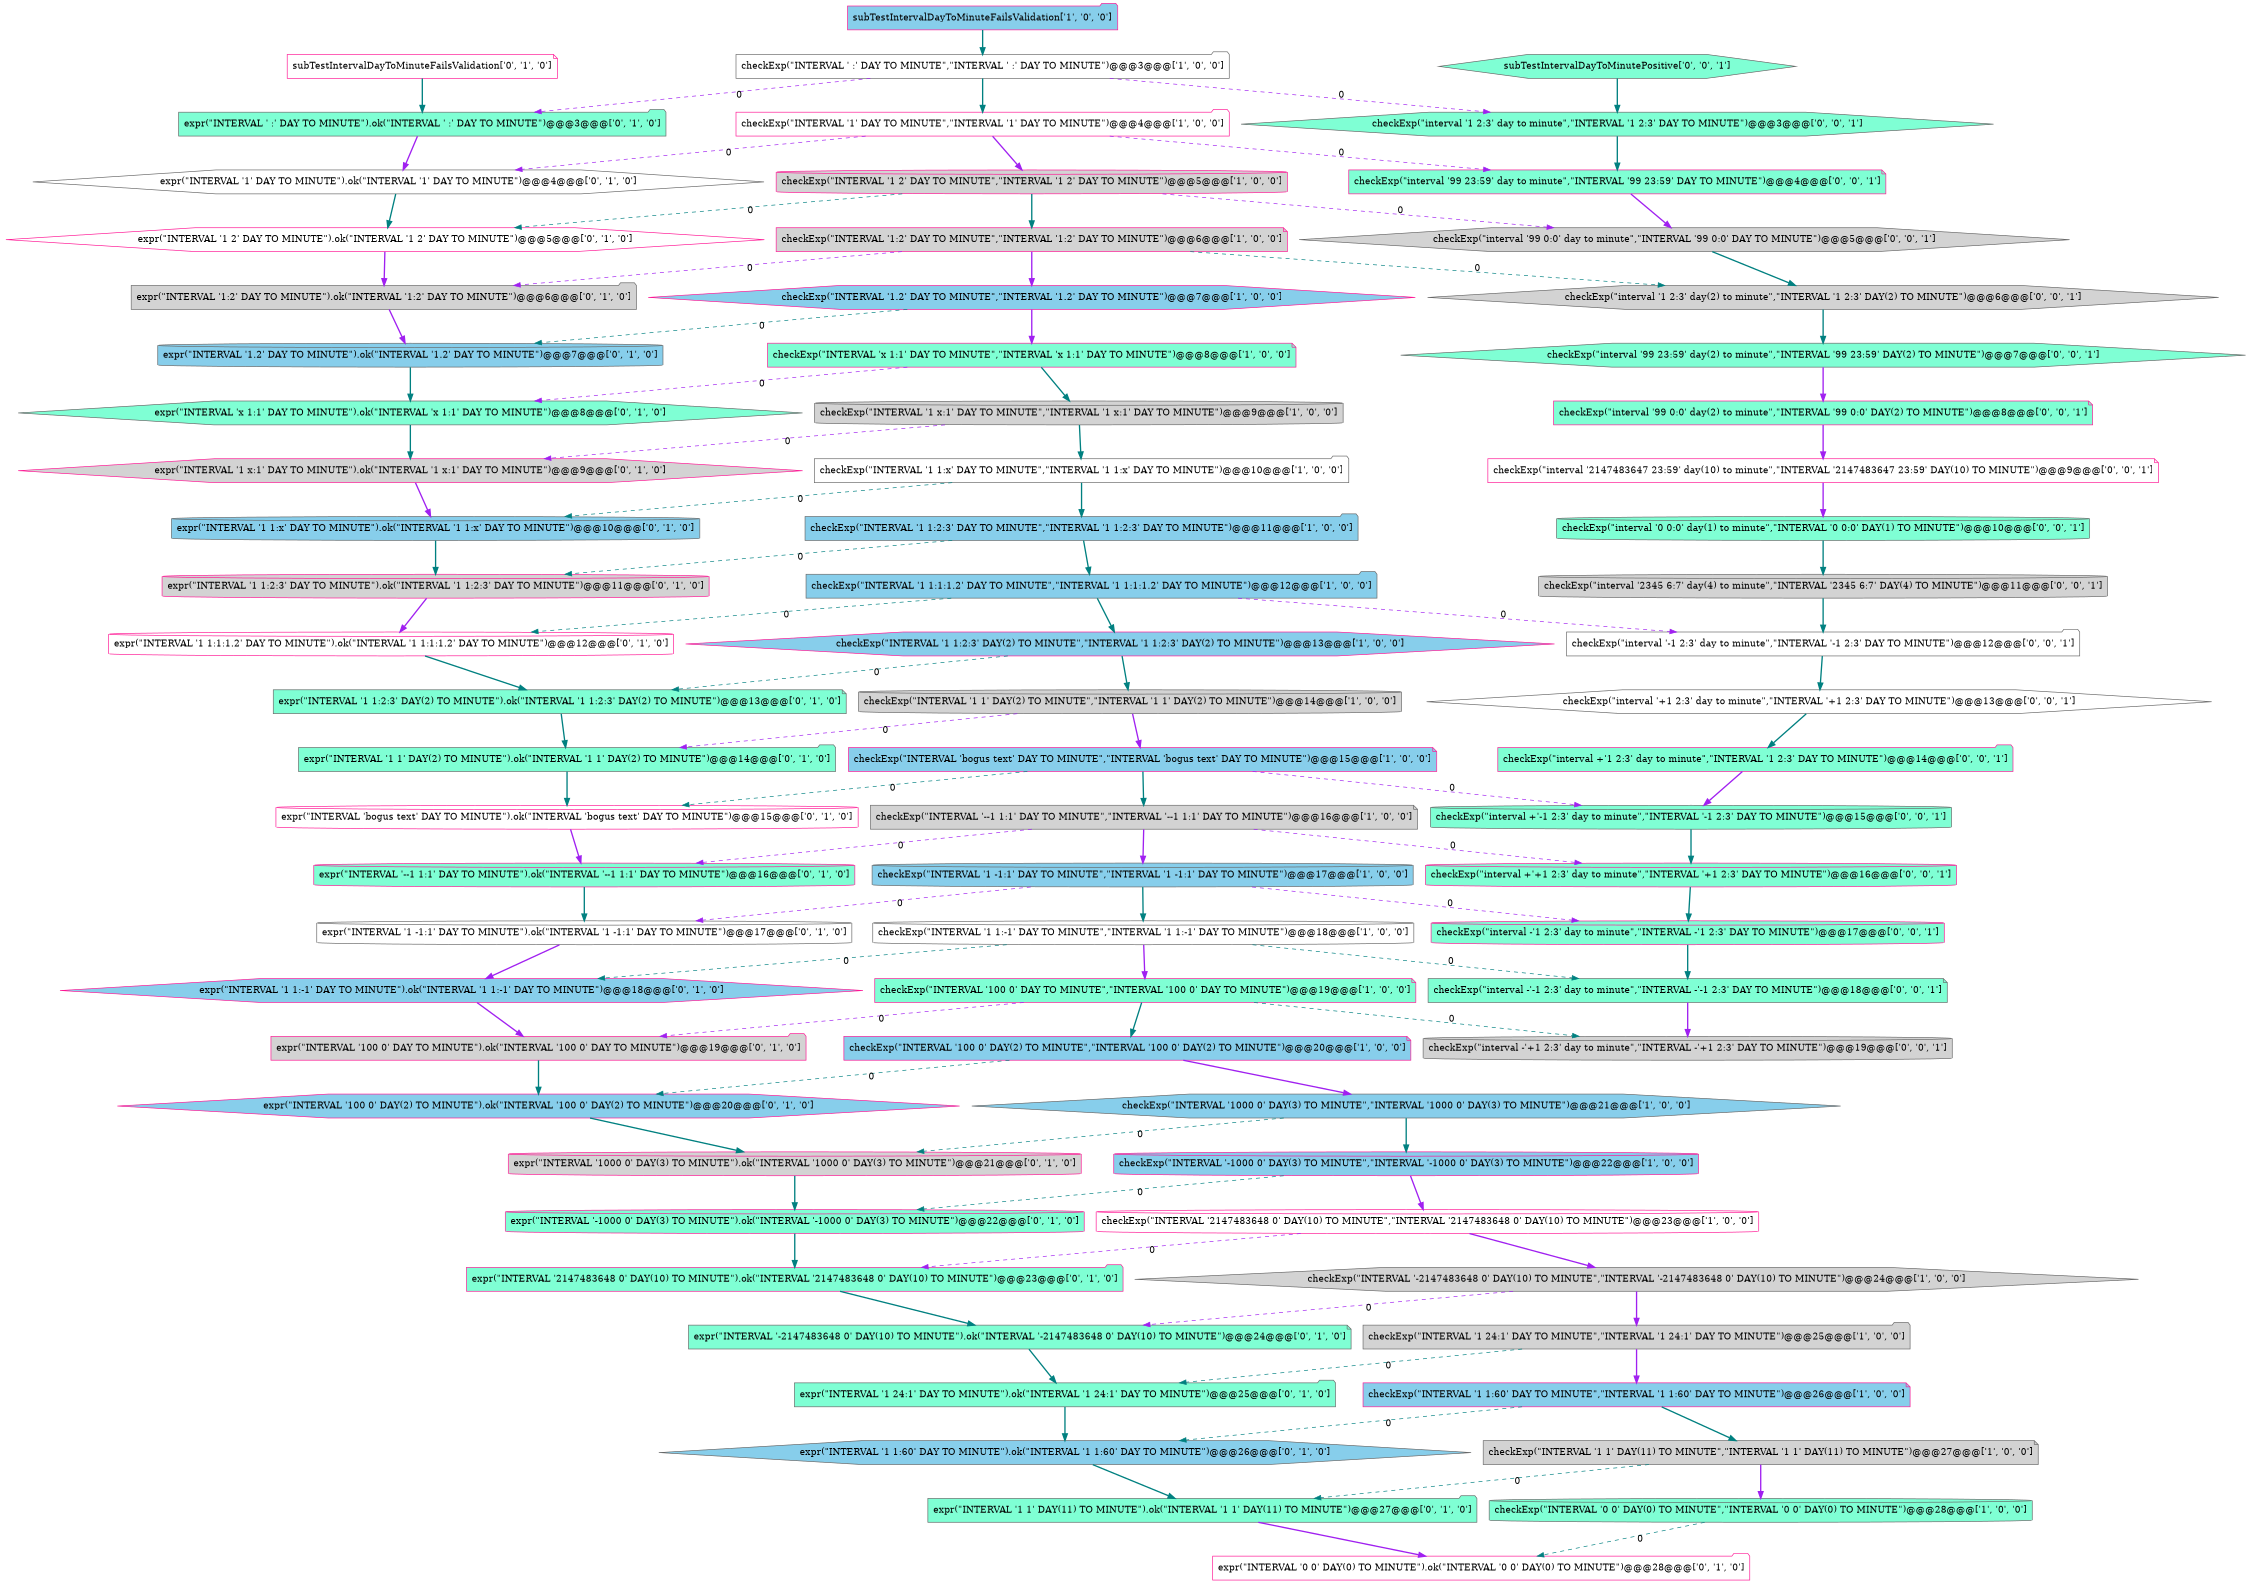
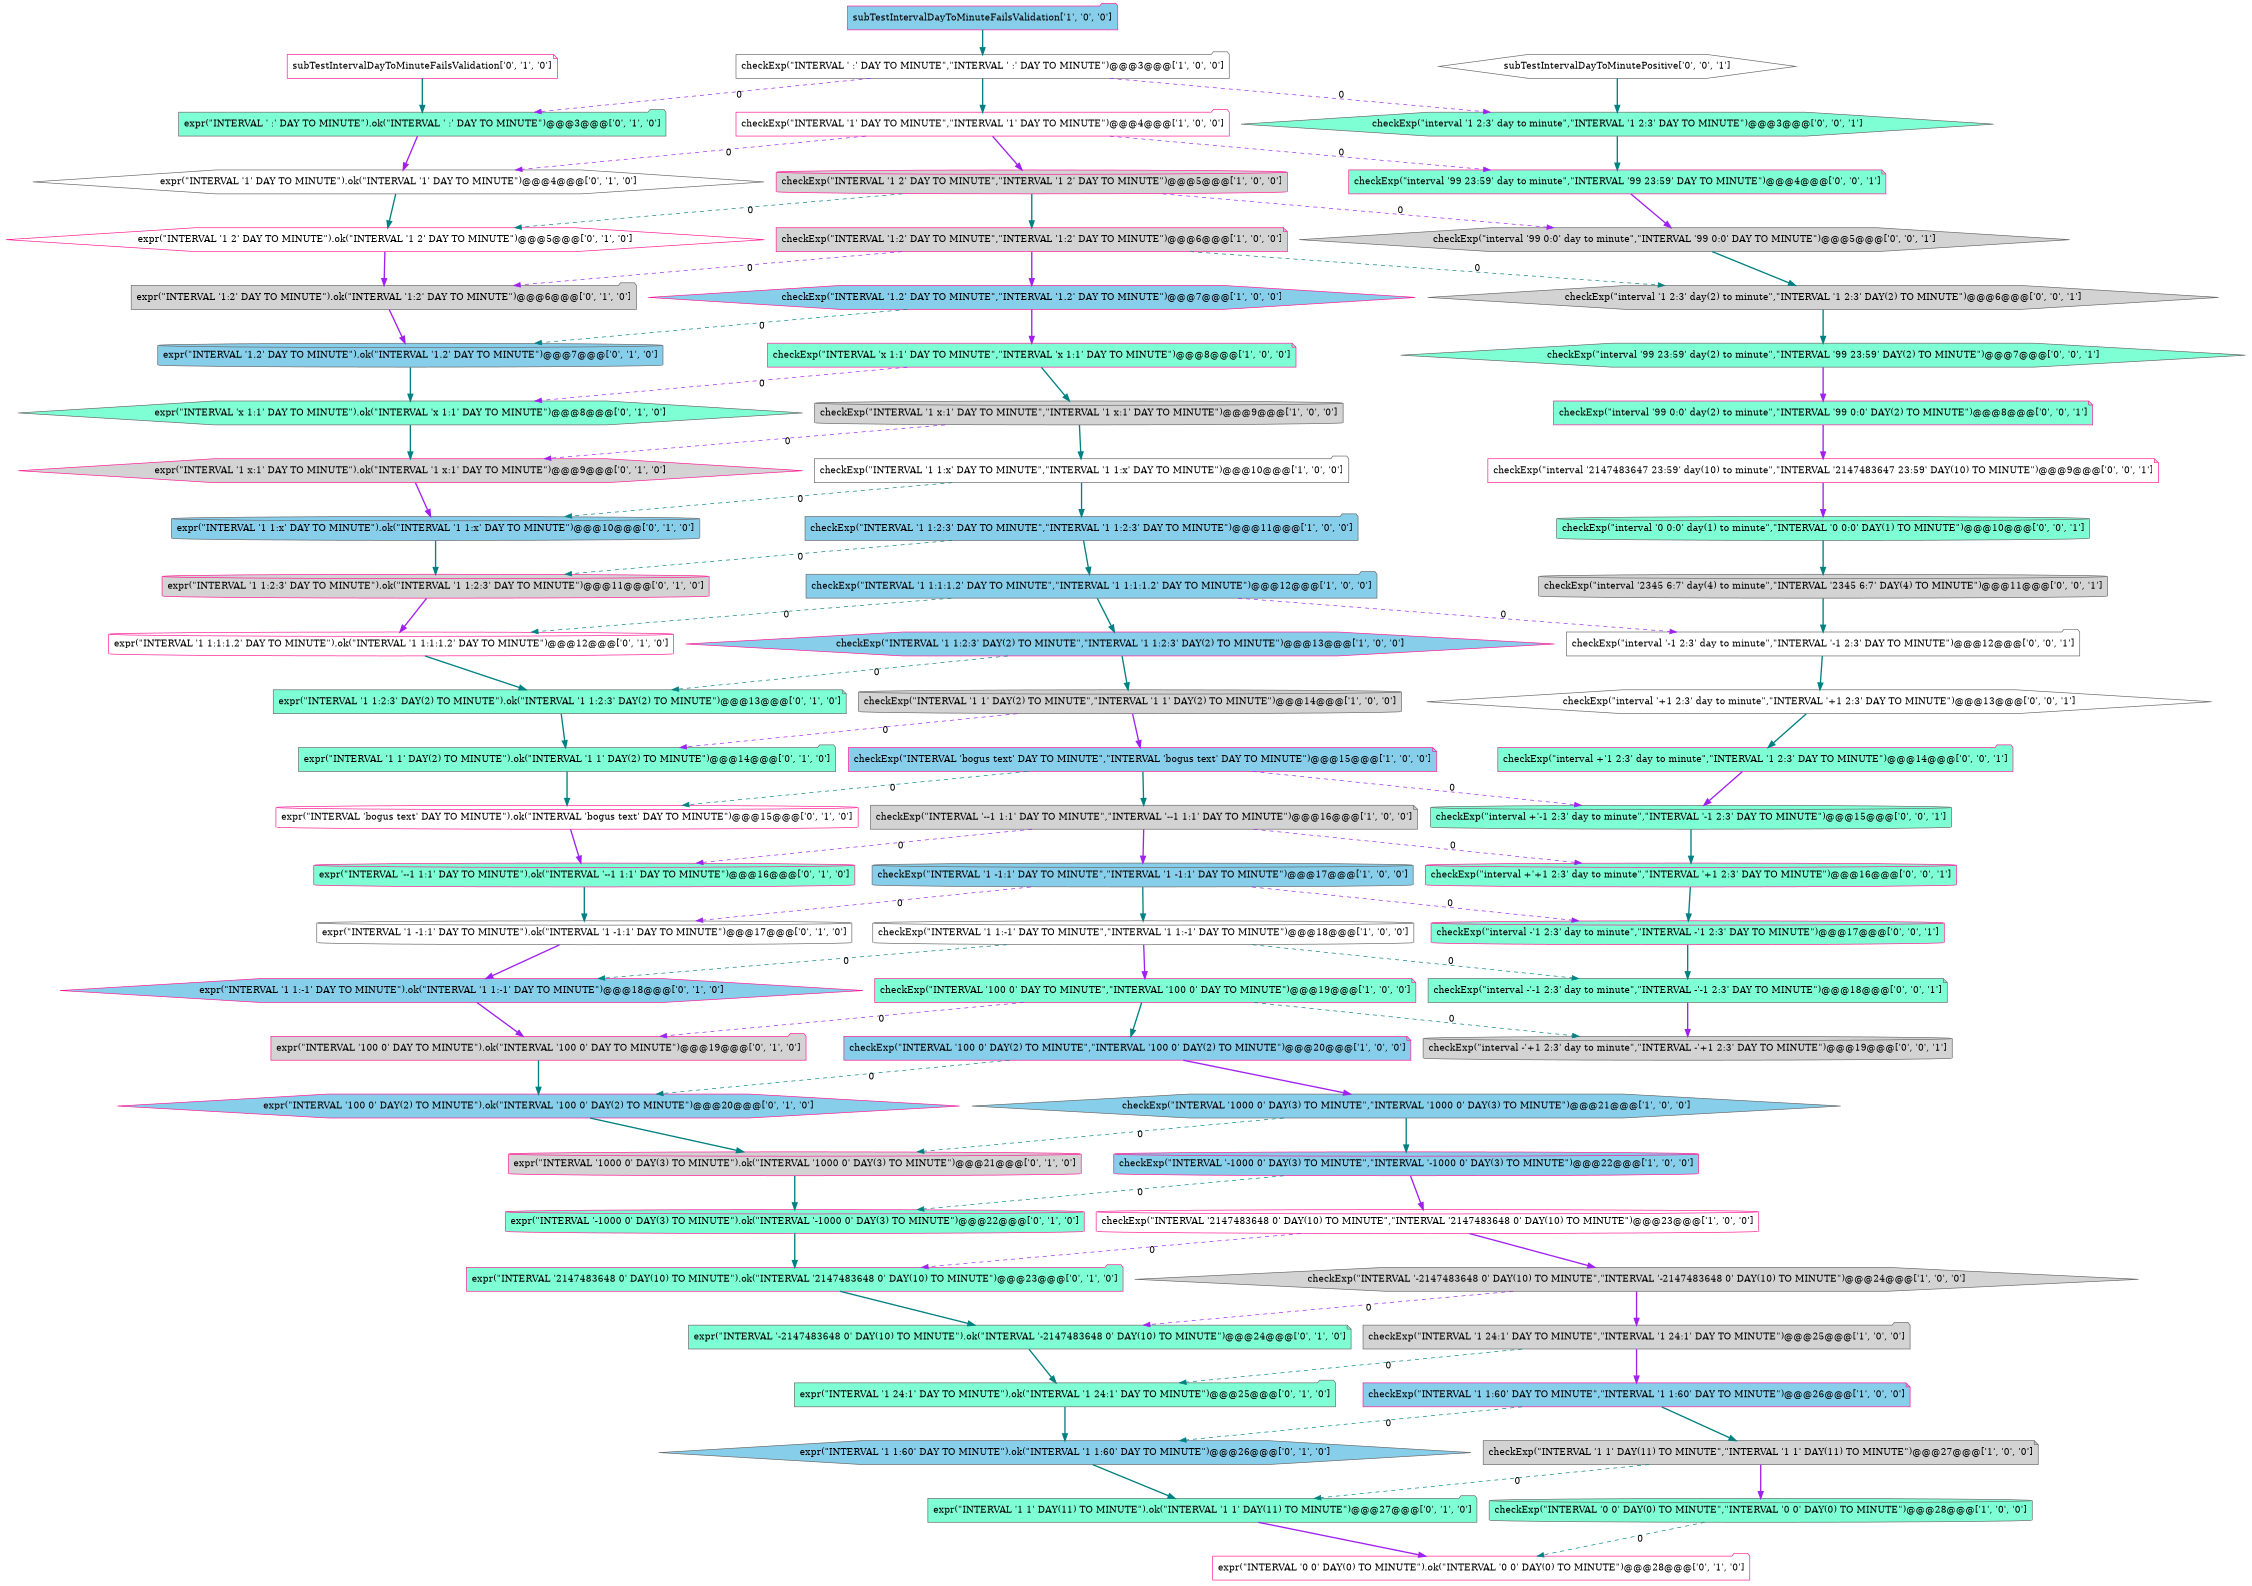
(1617, 66) -> (1617, 66)
